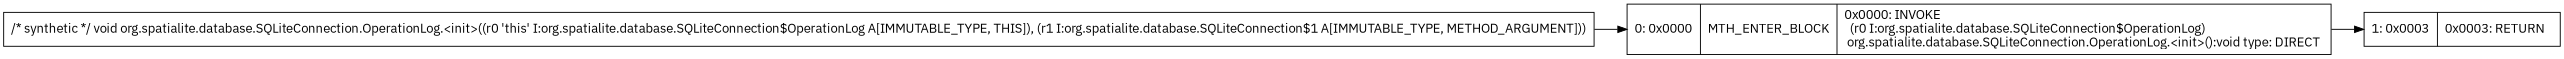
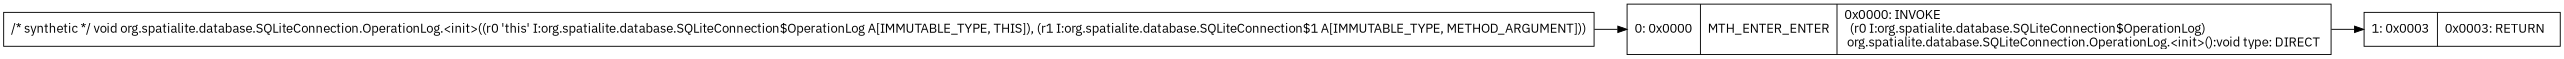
(1769, 29) -> (1769, 29)
